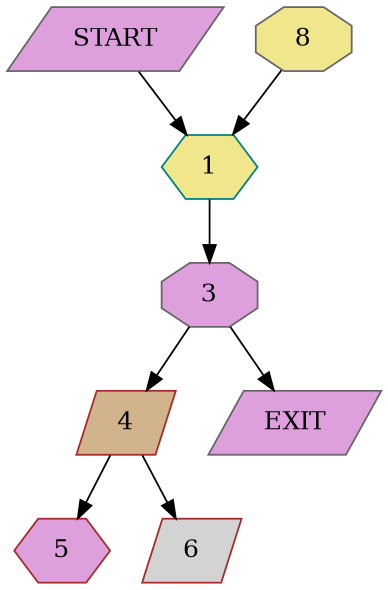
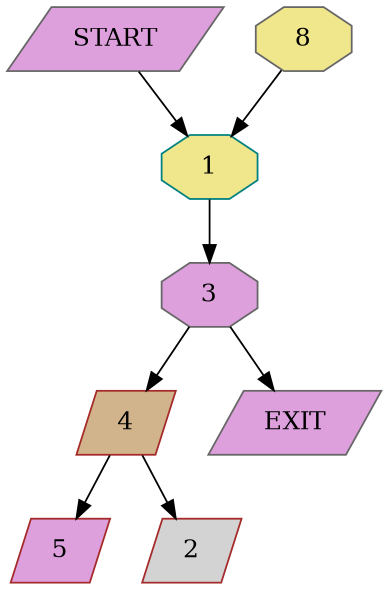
(210, 167) -> (210, 167)
(62, 551) -> (60, 551)
(192, 551) -> (192, 551)
